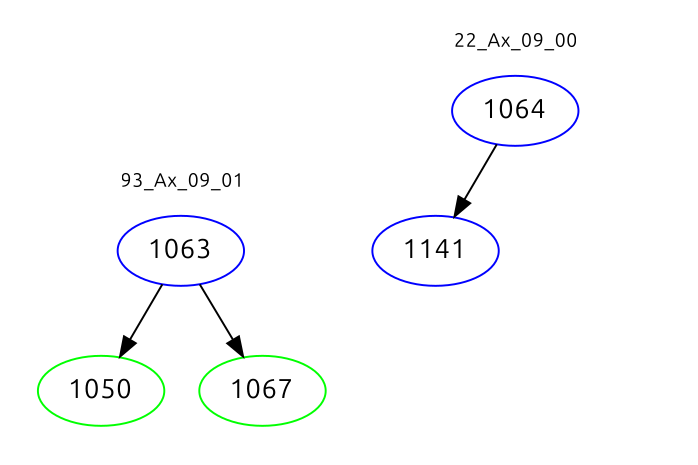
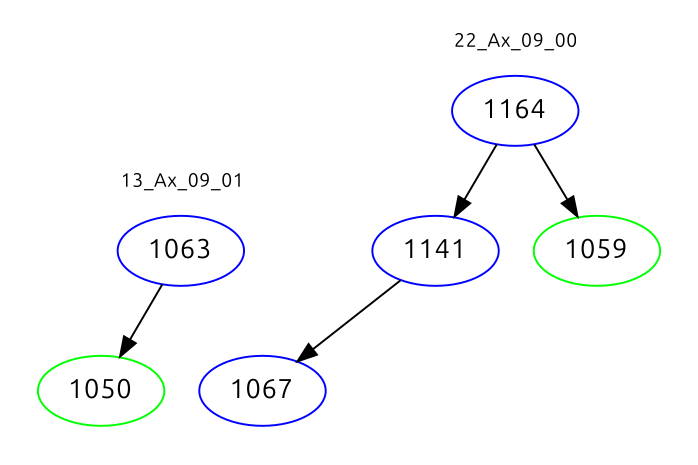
(515, 111) -> (515, 111)
(183, 182) -> (183, 182)
none -> (597, 251)
(216, 312) -> (357, 315)
(262, 391) -> (262, 391)
